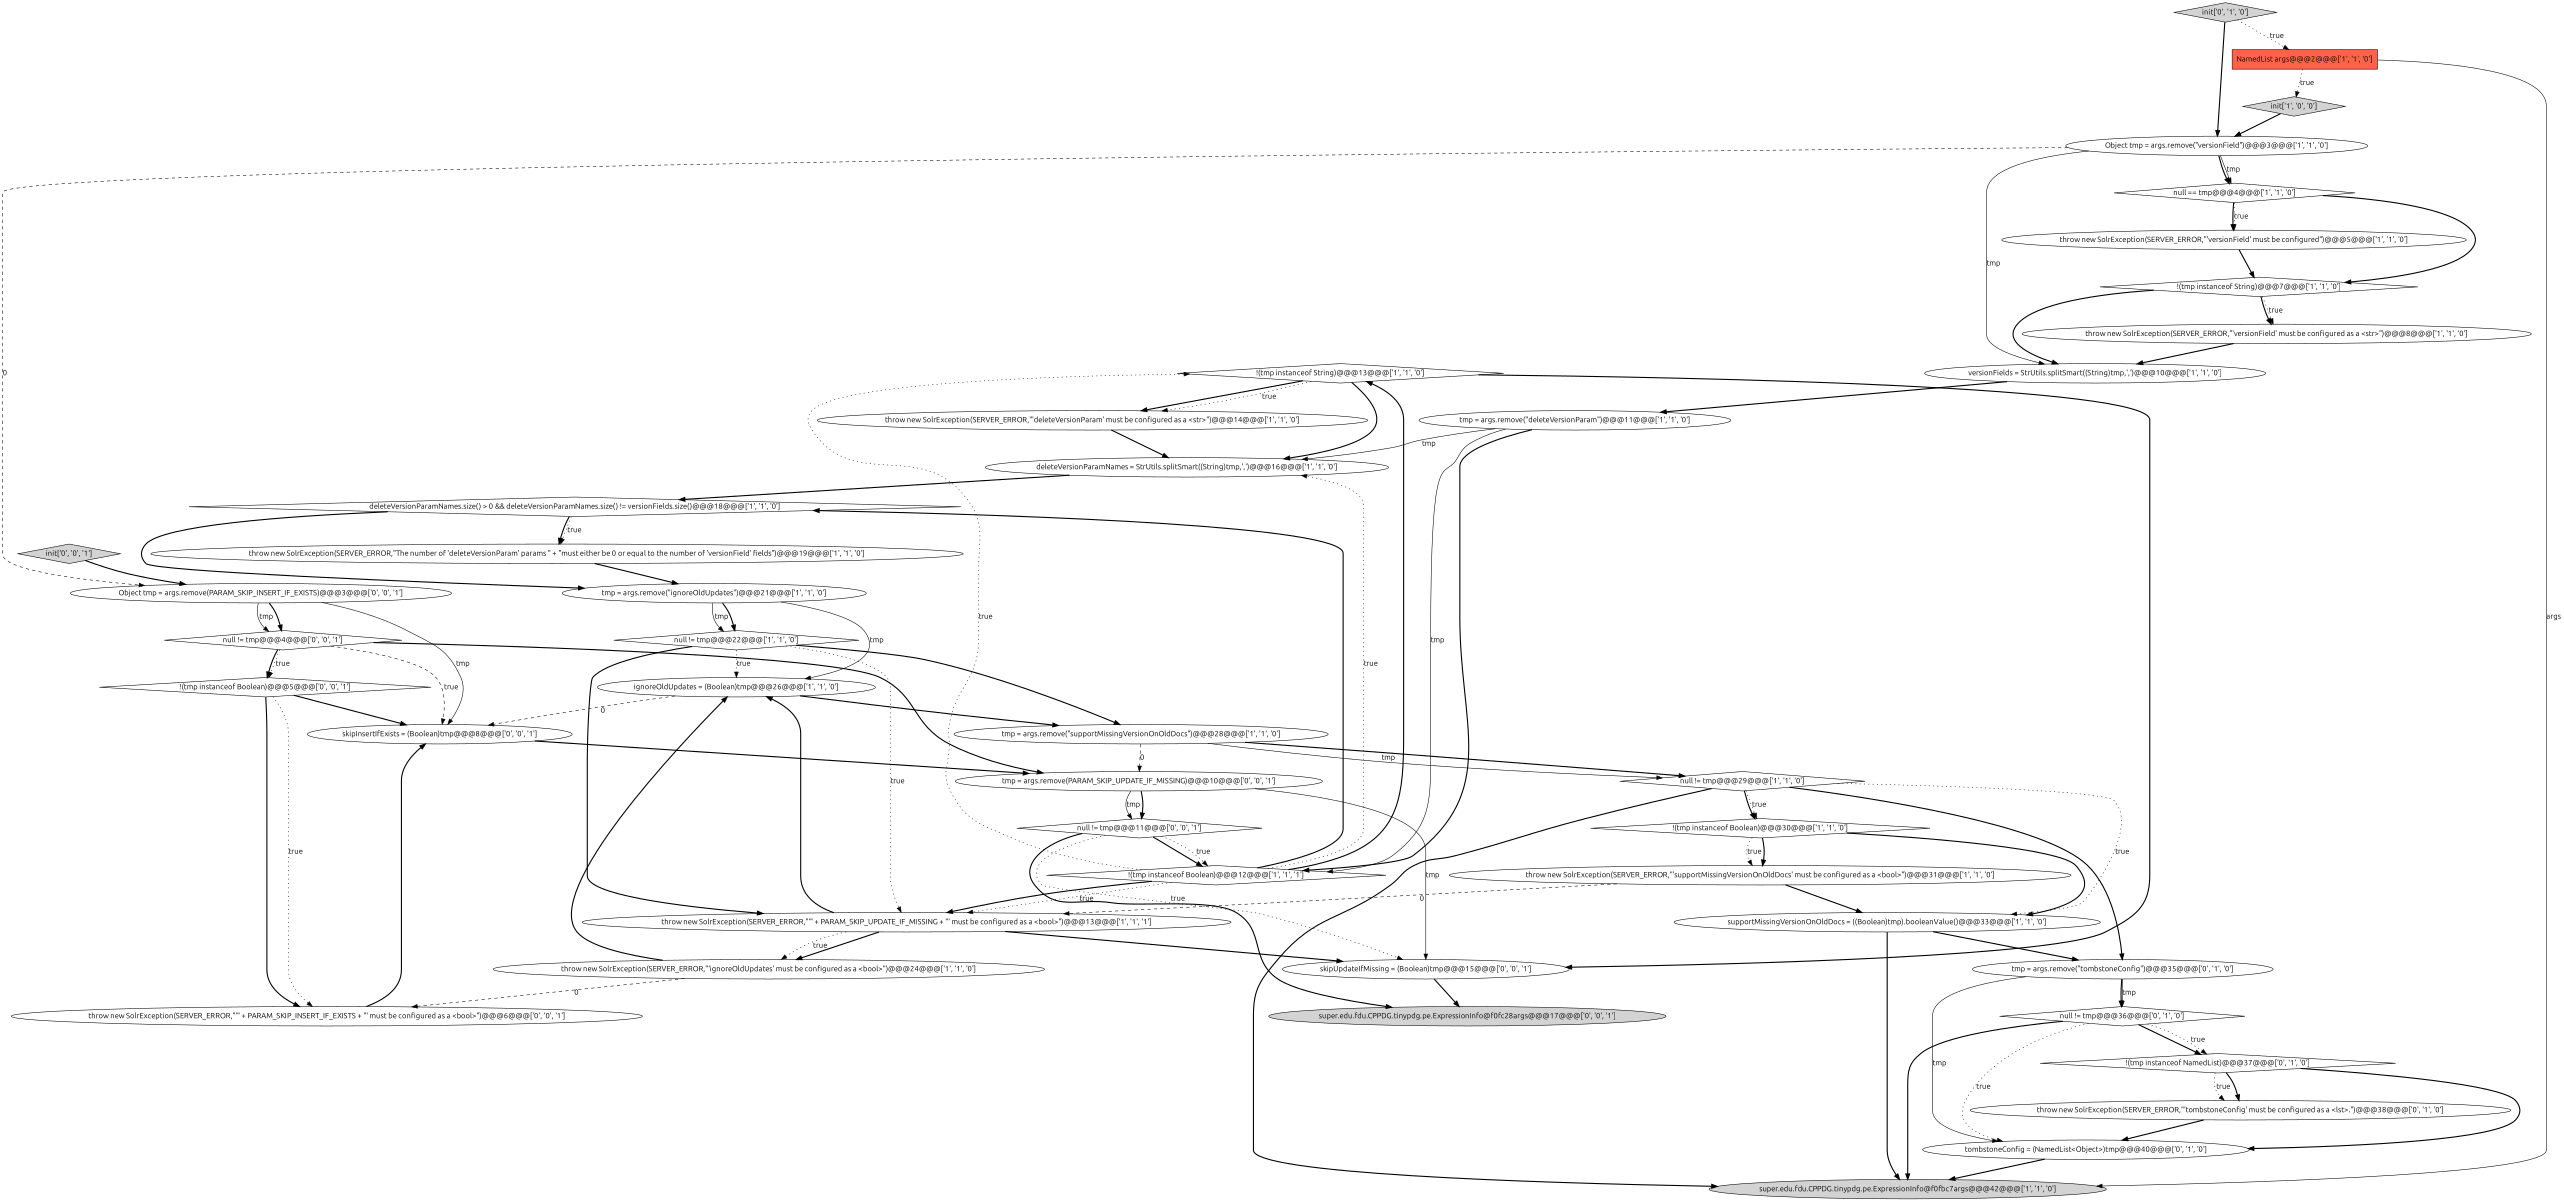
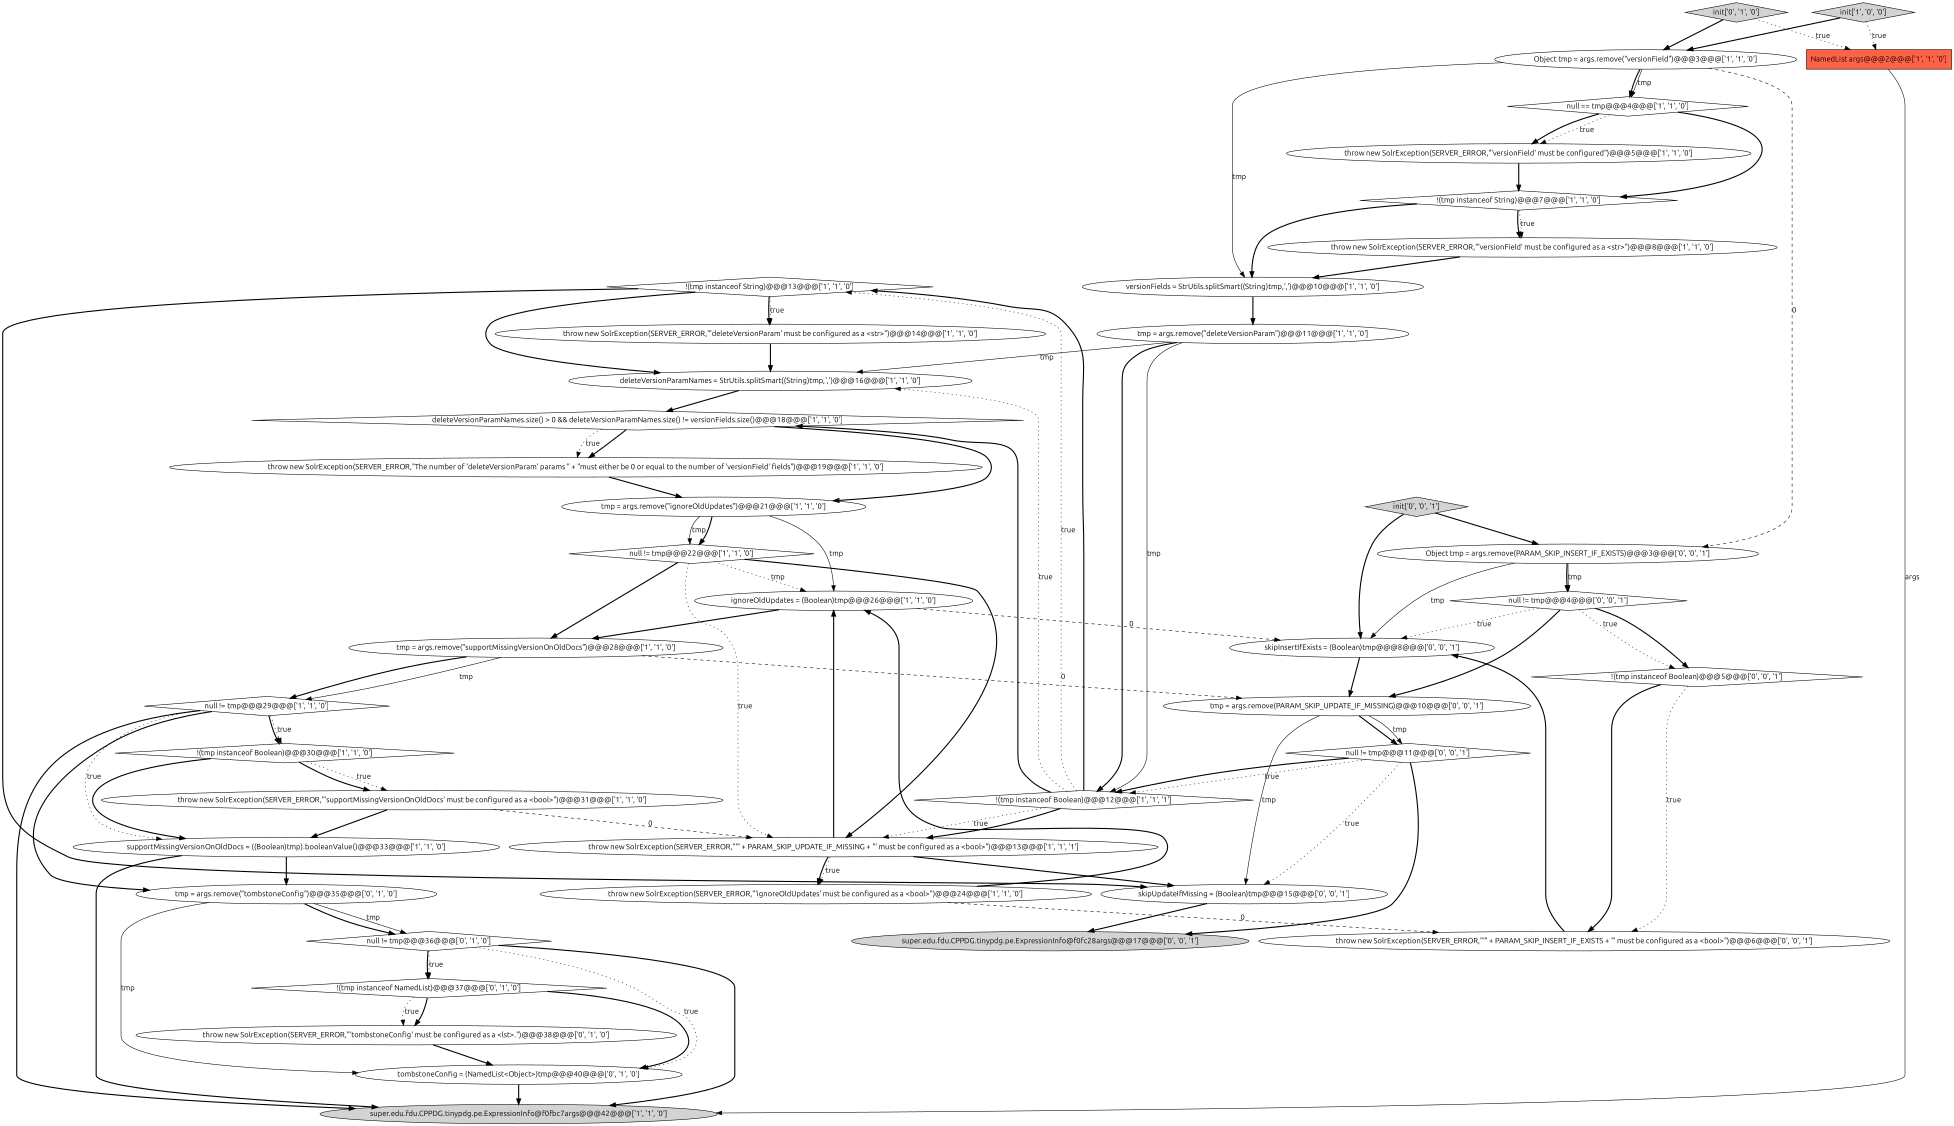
(2300, 81) -> (1870, 33)
(406, 662) -> (1473, 623)
(744, 664) -> (778, 577)
(347, 709) -> (1364, 566)
